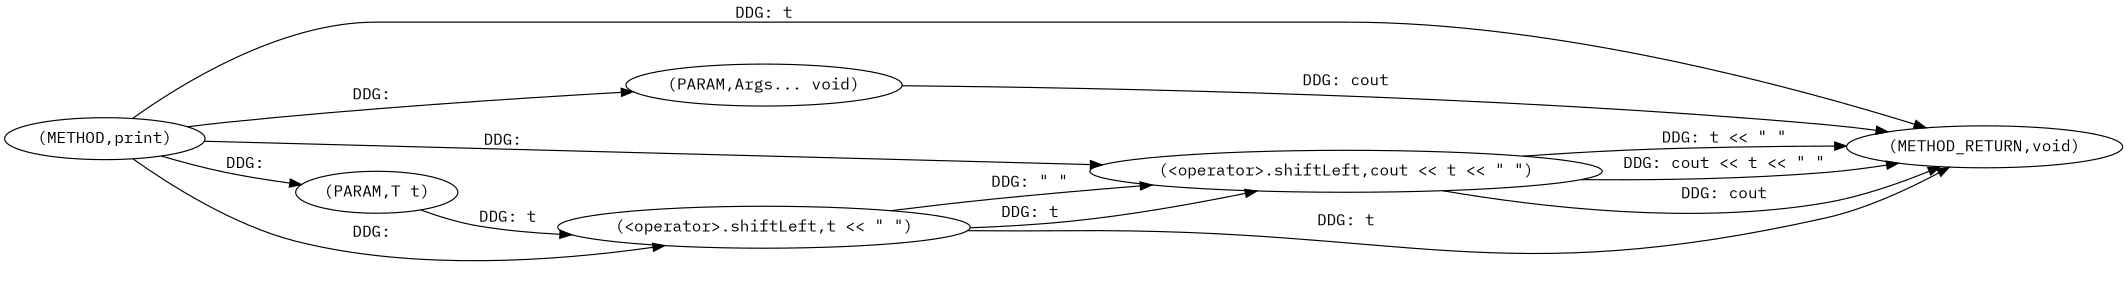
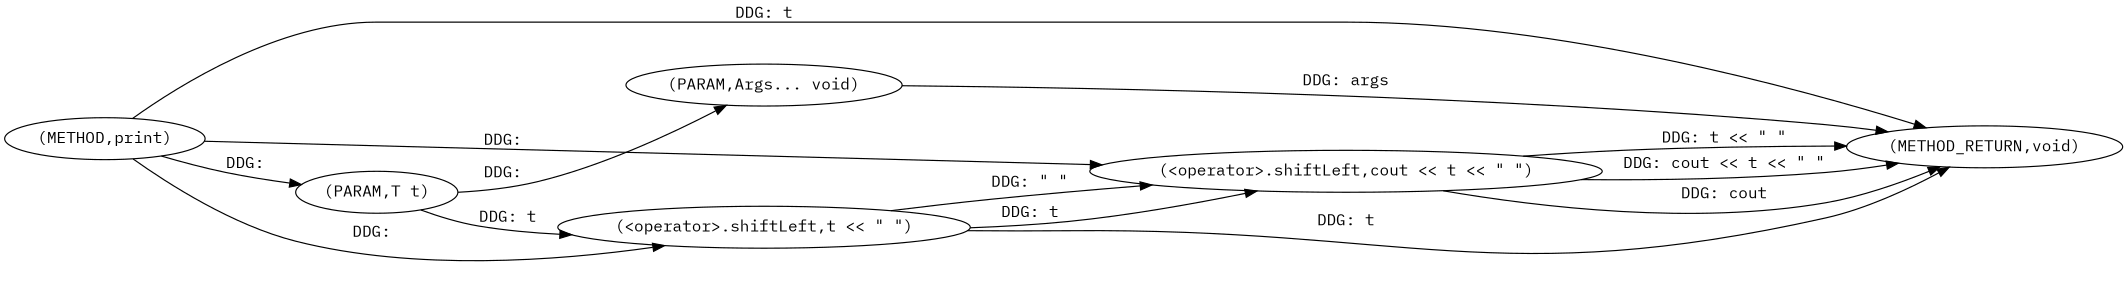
(1346, 81) -> (1346, 81)
(404, 107) -> (591, 166)
